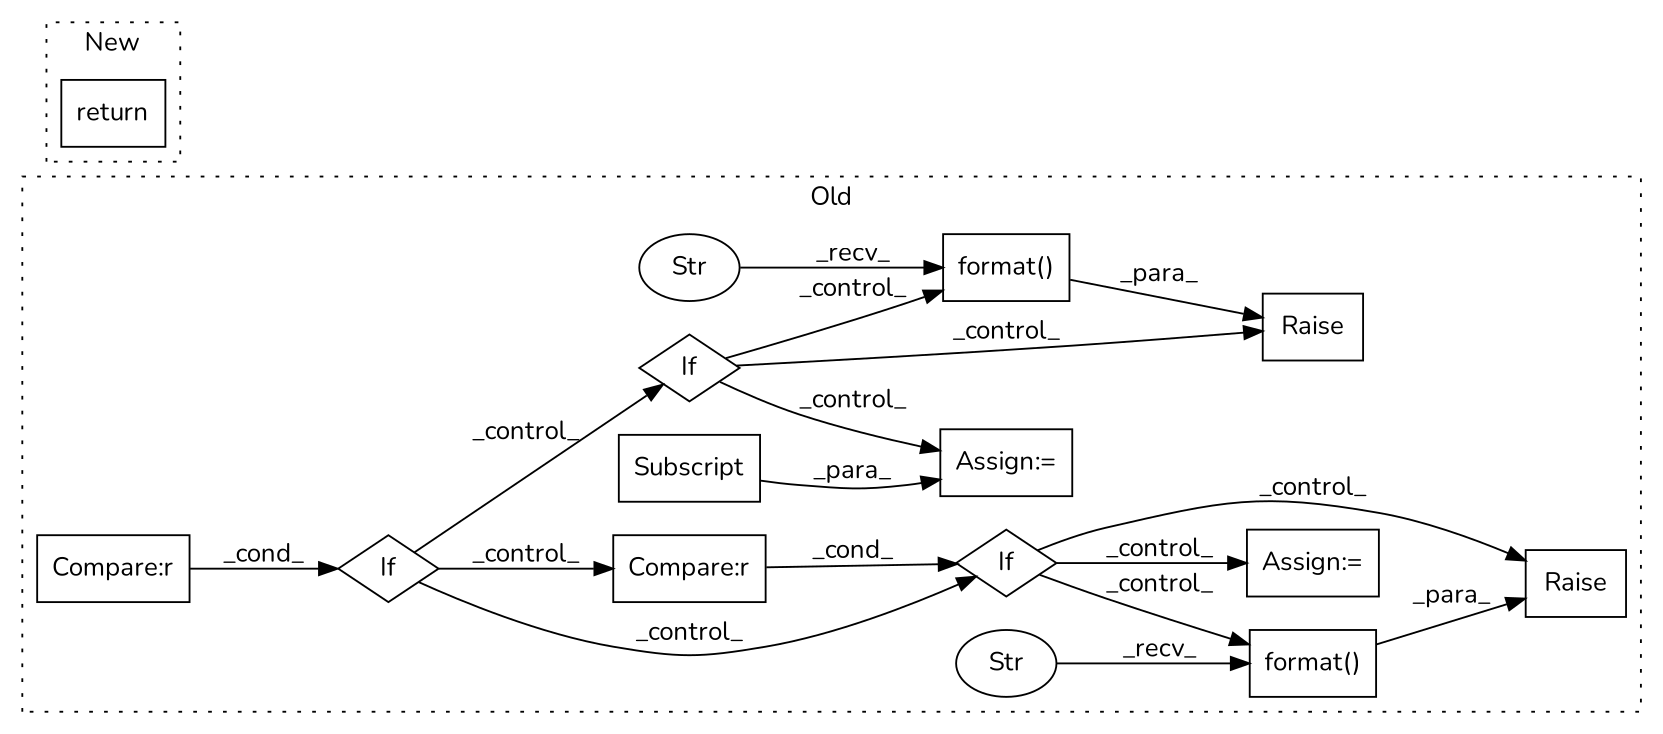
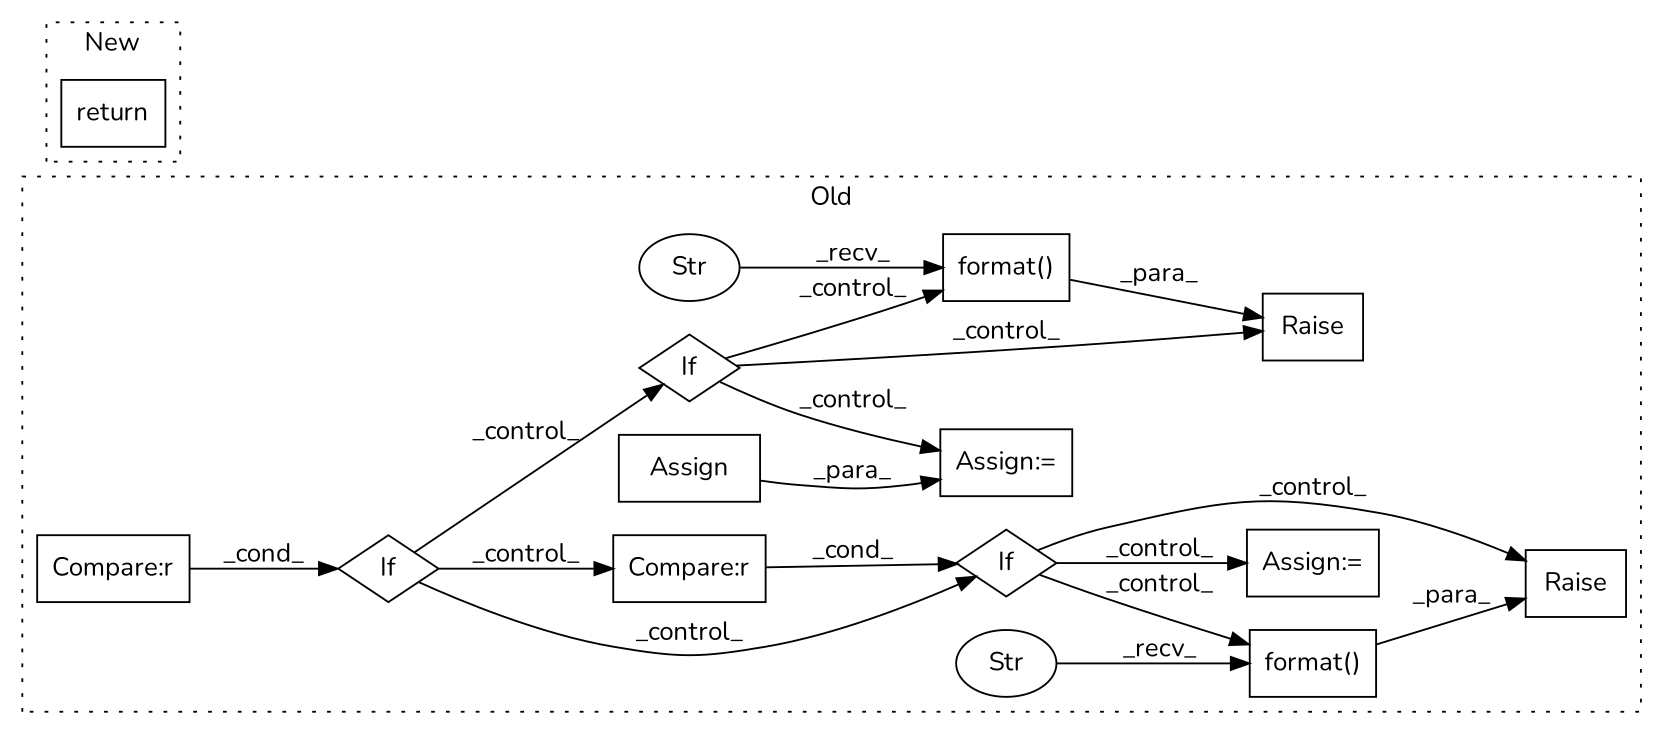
(689, 468) -> (689, 468)
